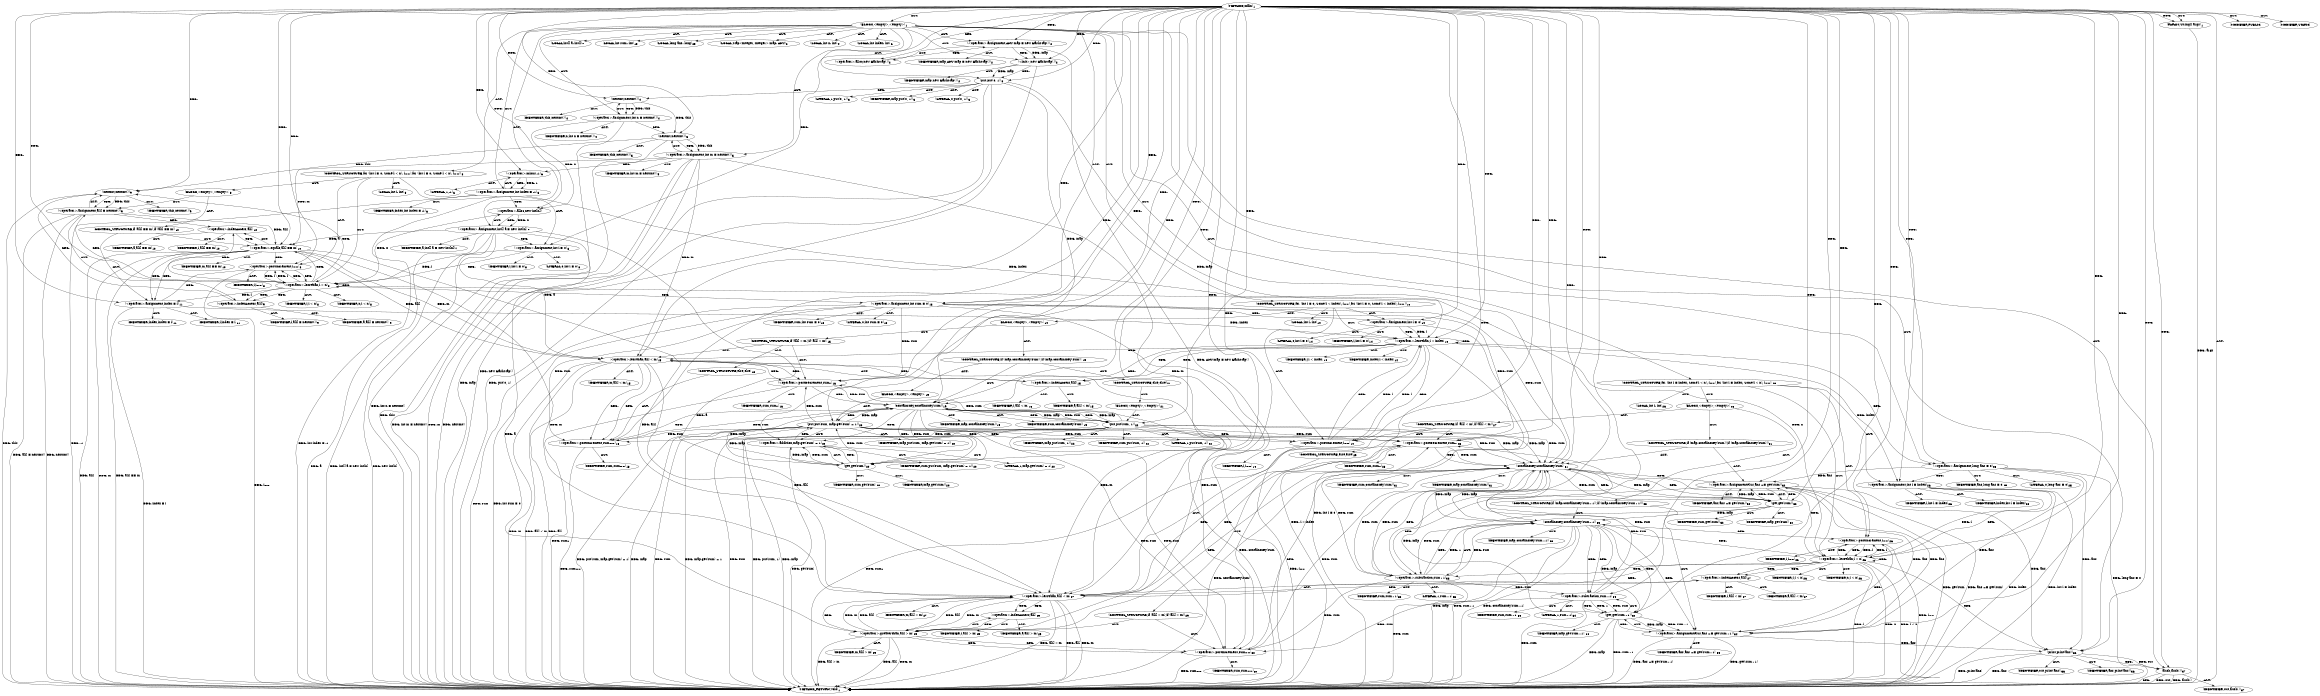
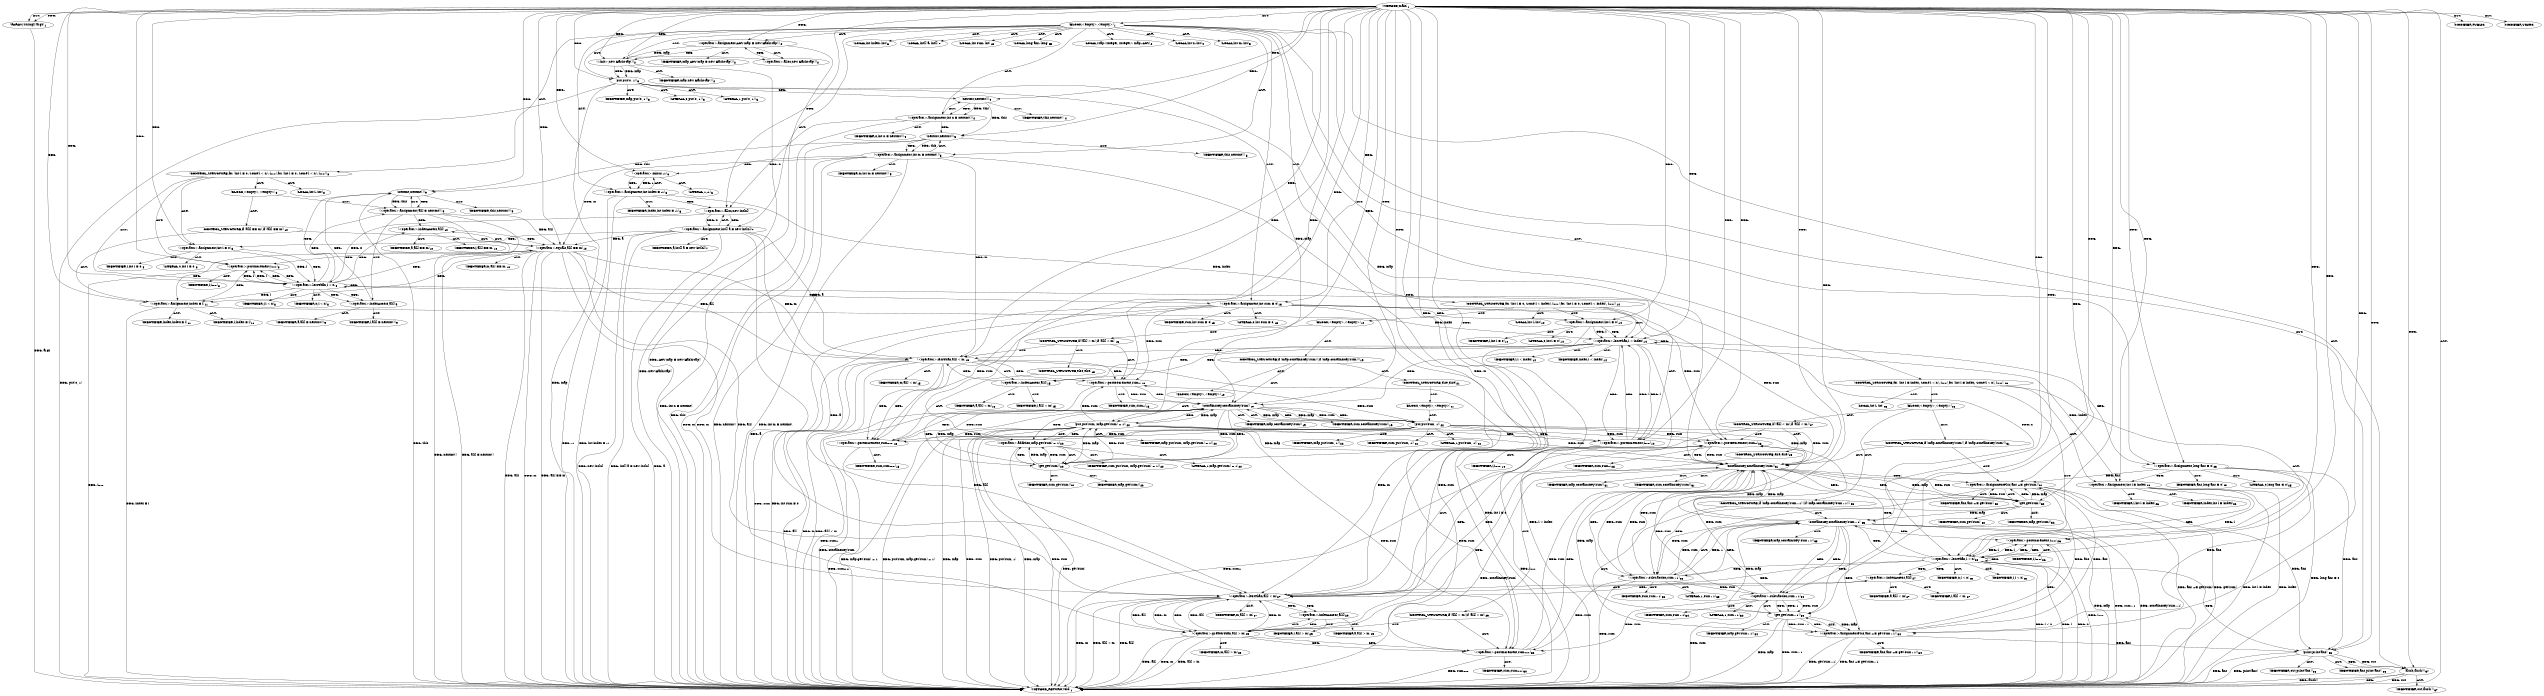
none -> (1236, 44)
(1246, 244) -> none
